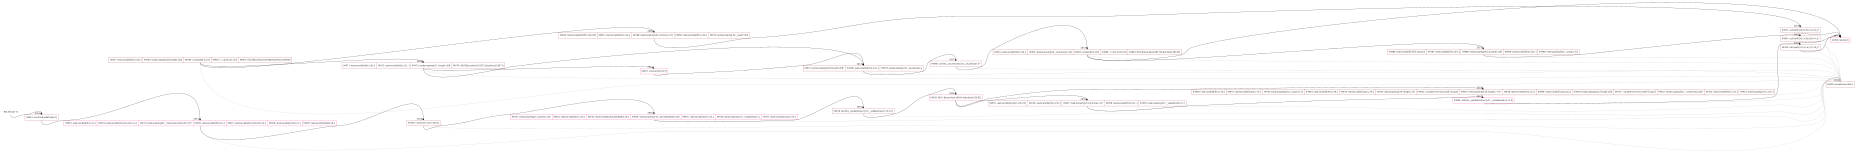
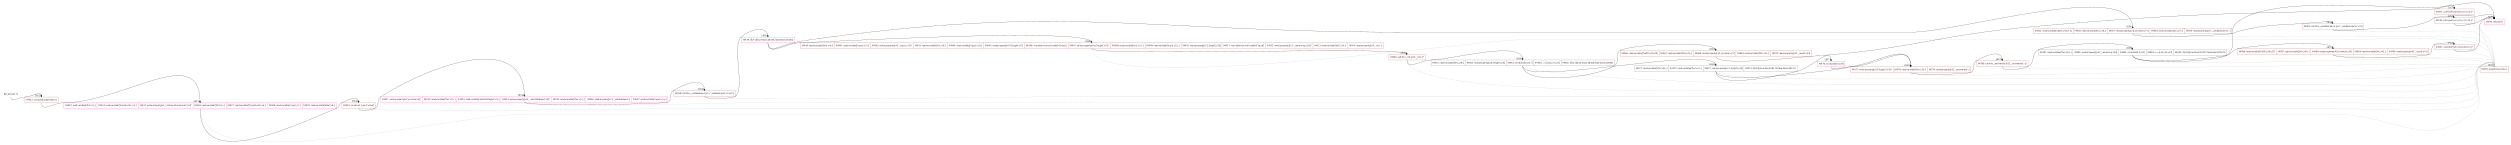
none -> (1407, 57)
